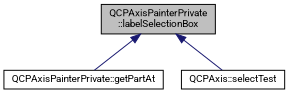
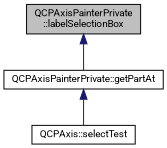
(203, 55) -> (84, 112)
